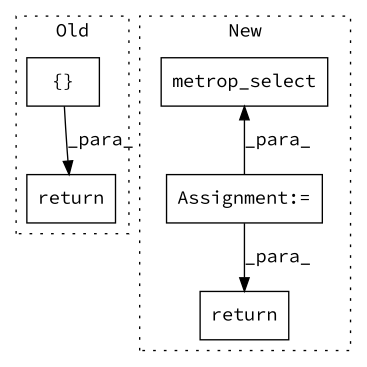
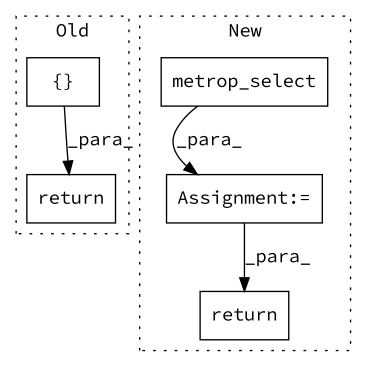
(244, 147) -> (174, 134)
